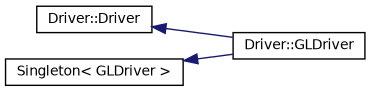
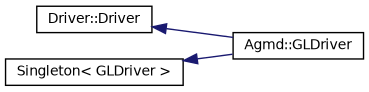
(299, 46) -> (298, 46)
